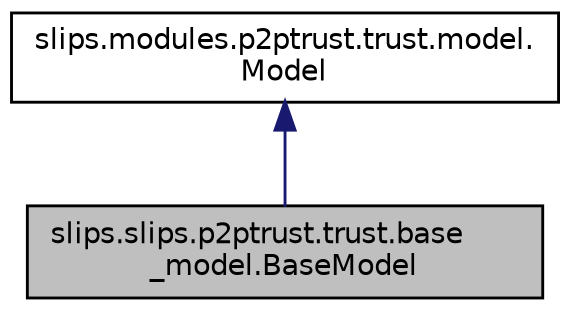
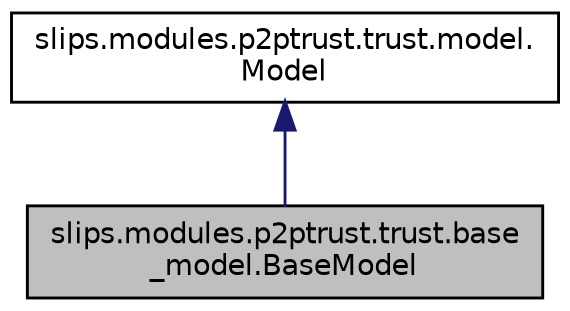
(285, 252) -> (285, 252)
